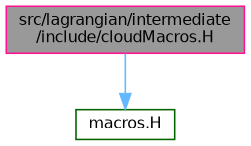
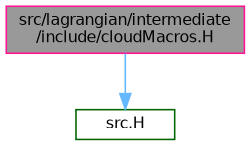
(125, 125) -> (125, 125)
